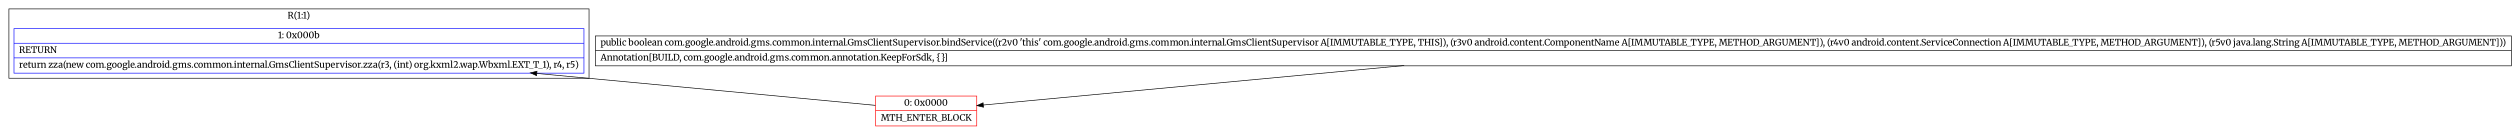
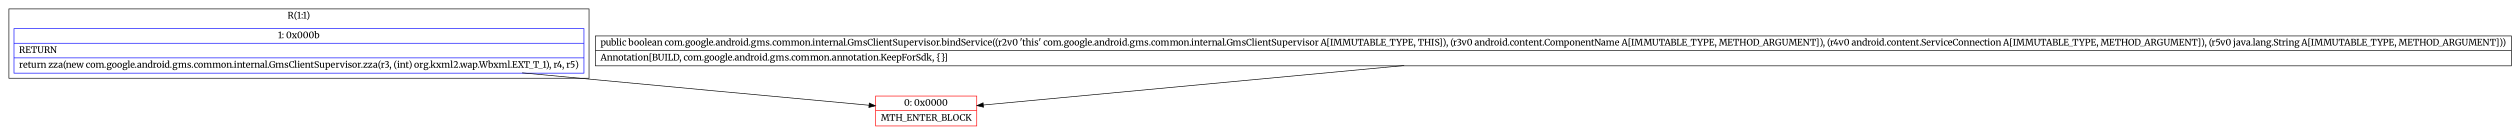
(706, 89) -> (696, 89)
